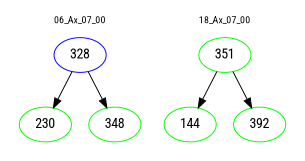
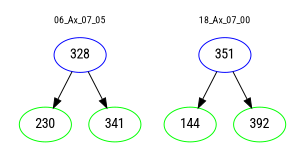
(80, 21) -> (80, 21)
(225, 55) -> (225, 55)
(115, 125) -> (115, 125)
